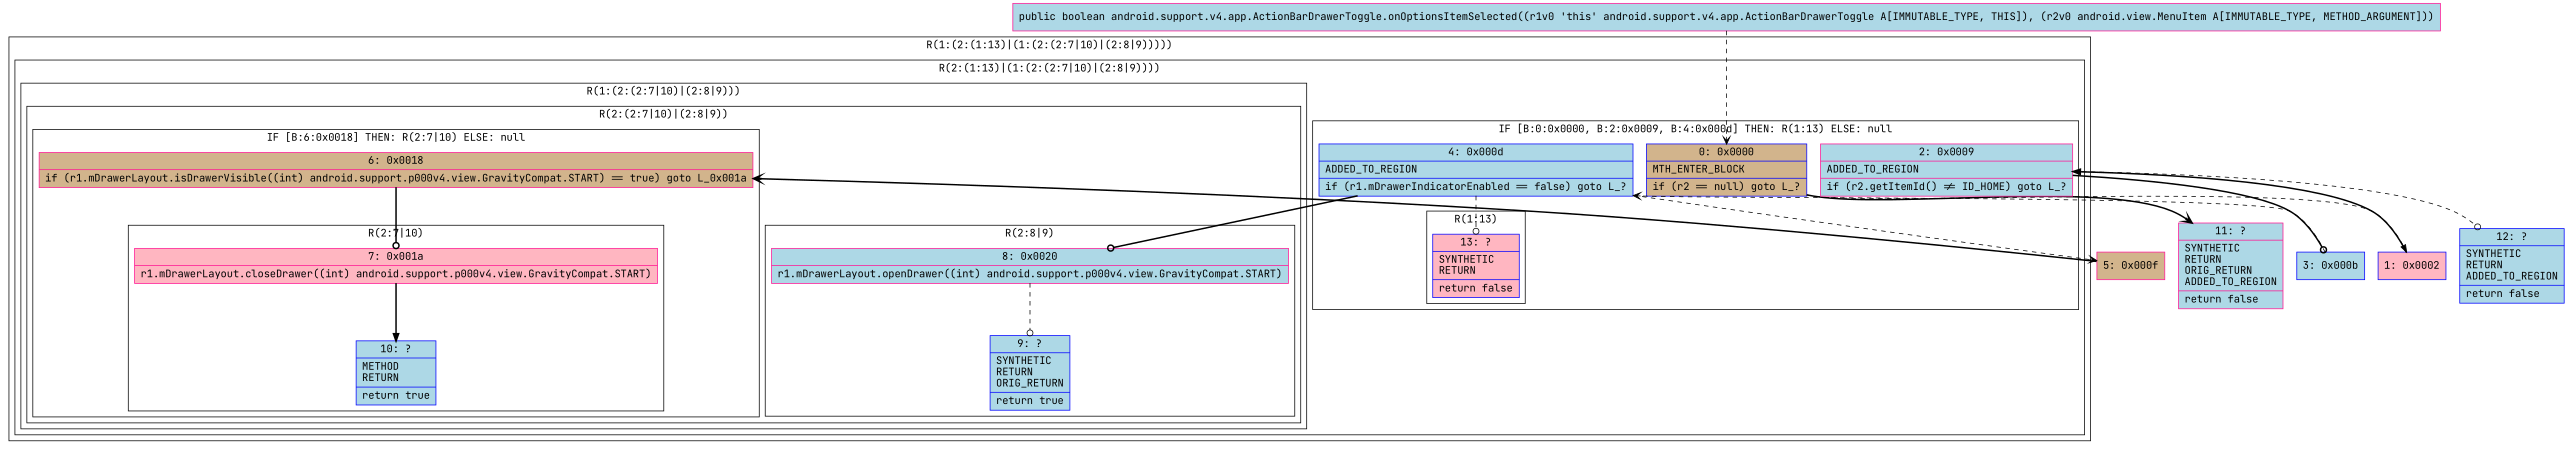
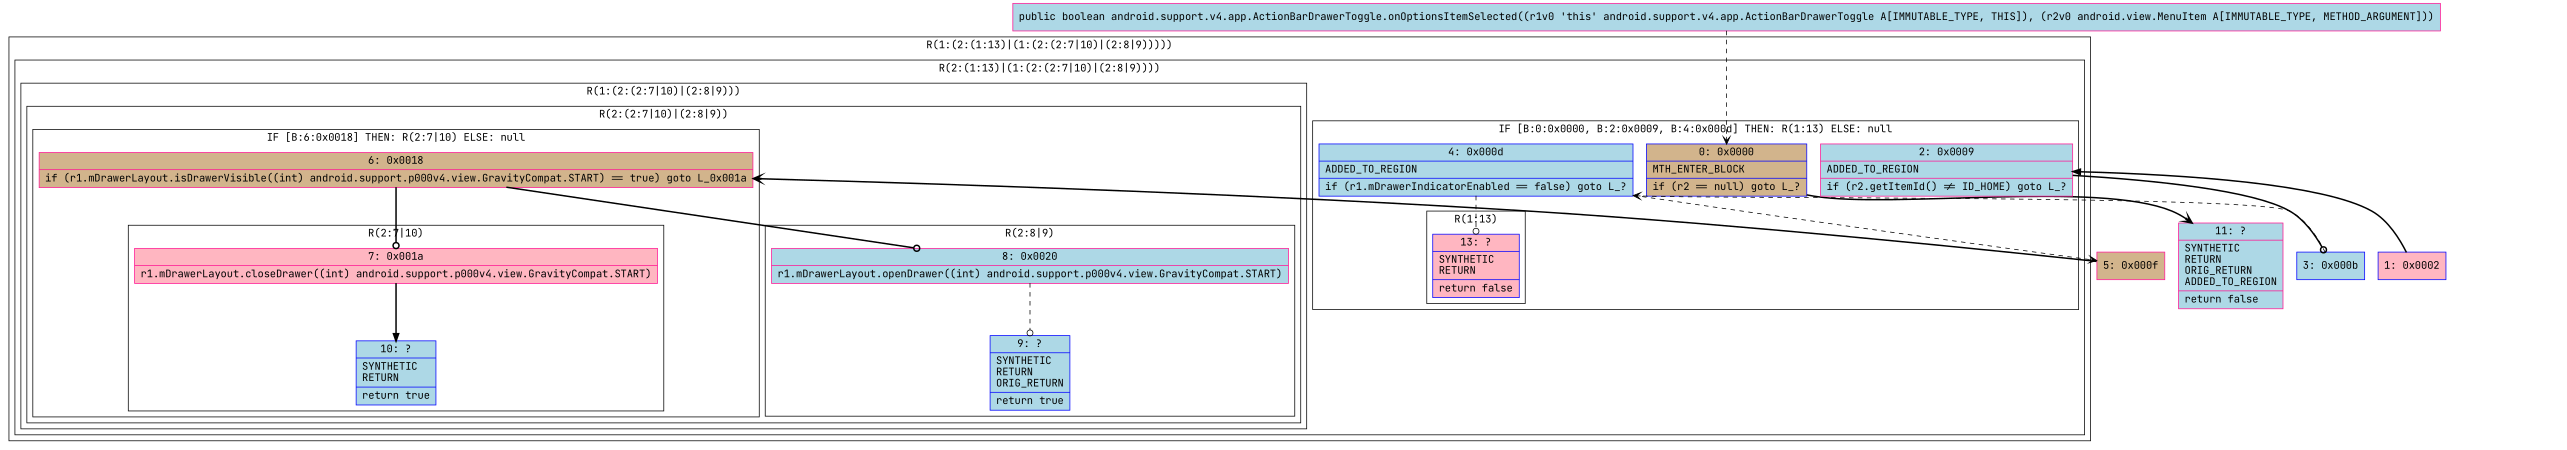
(2129, 196) -> none
(1242, 220) -> (710, 218)
(2512, 266) -> none
(381, 367) -> (390, 367)
